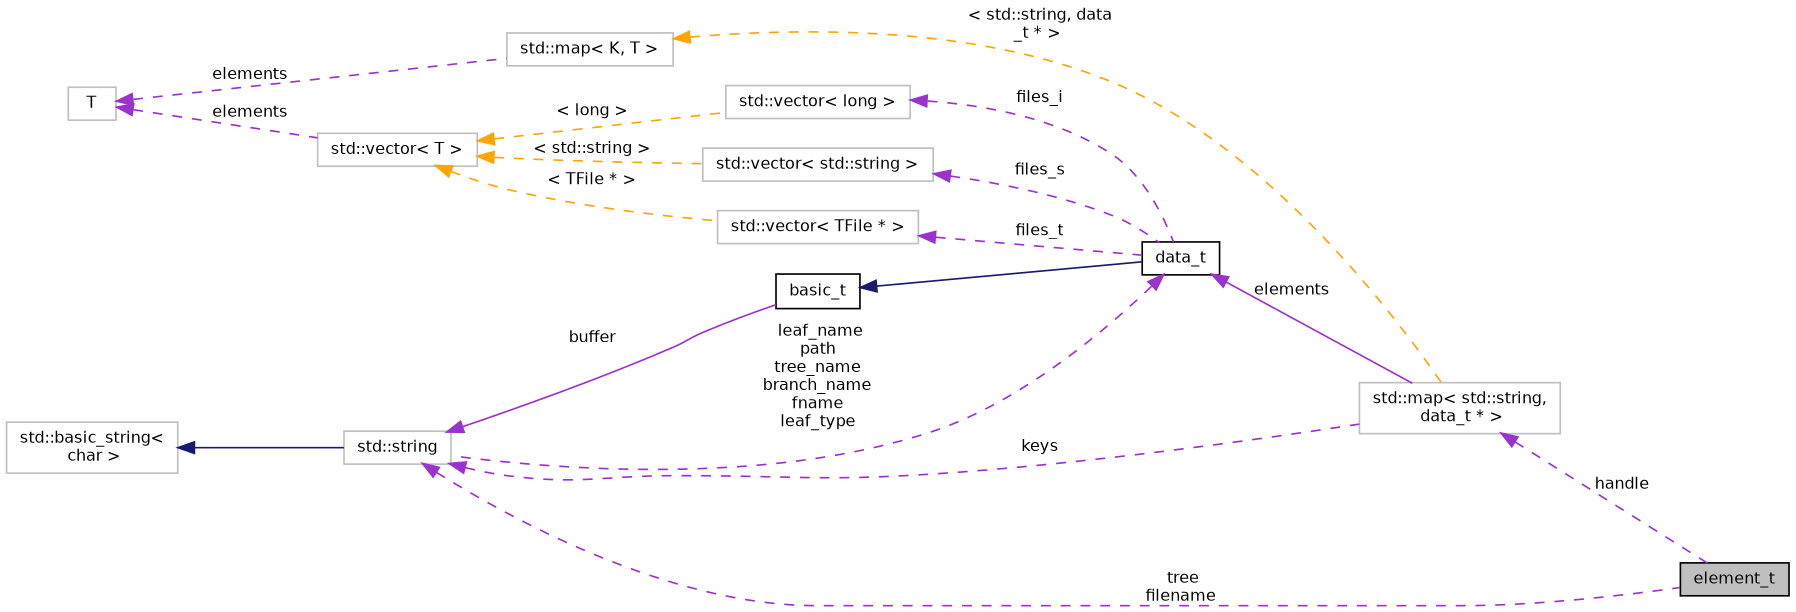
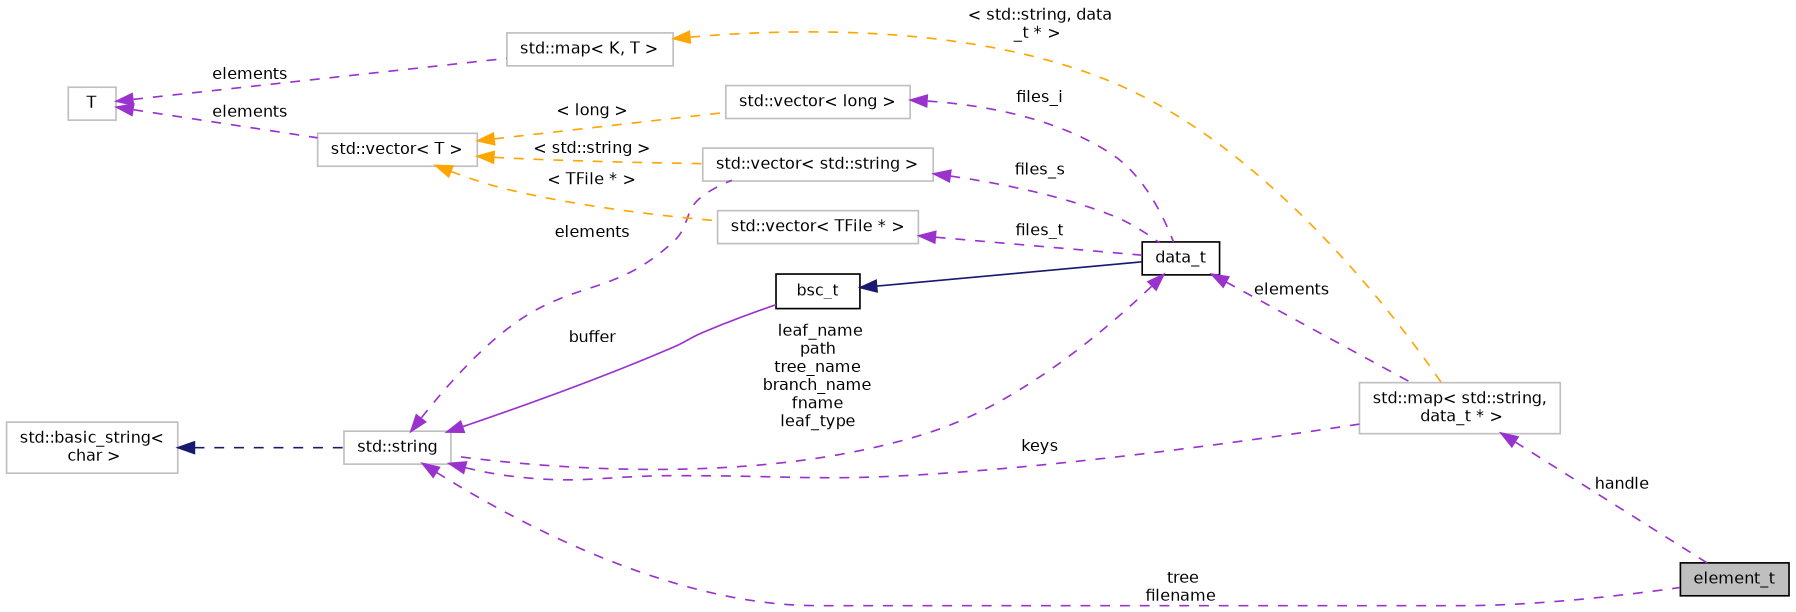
(818, 291) -> (818, 291)
none -> (575, 293)
(1319, 333) -> (1319, 333)
(269, 448) -> (269, 448)
